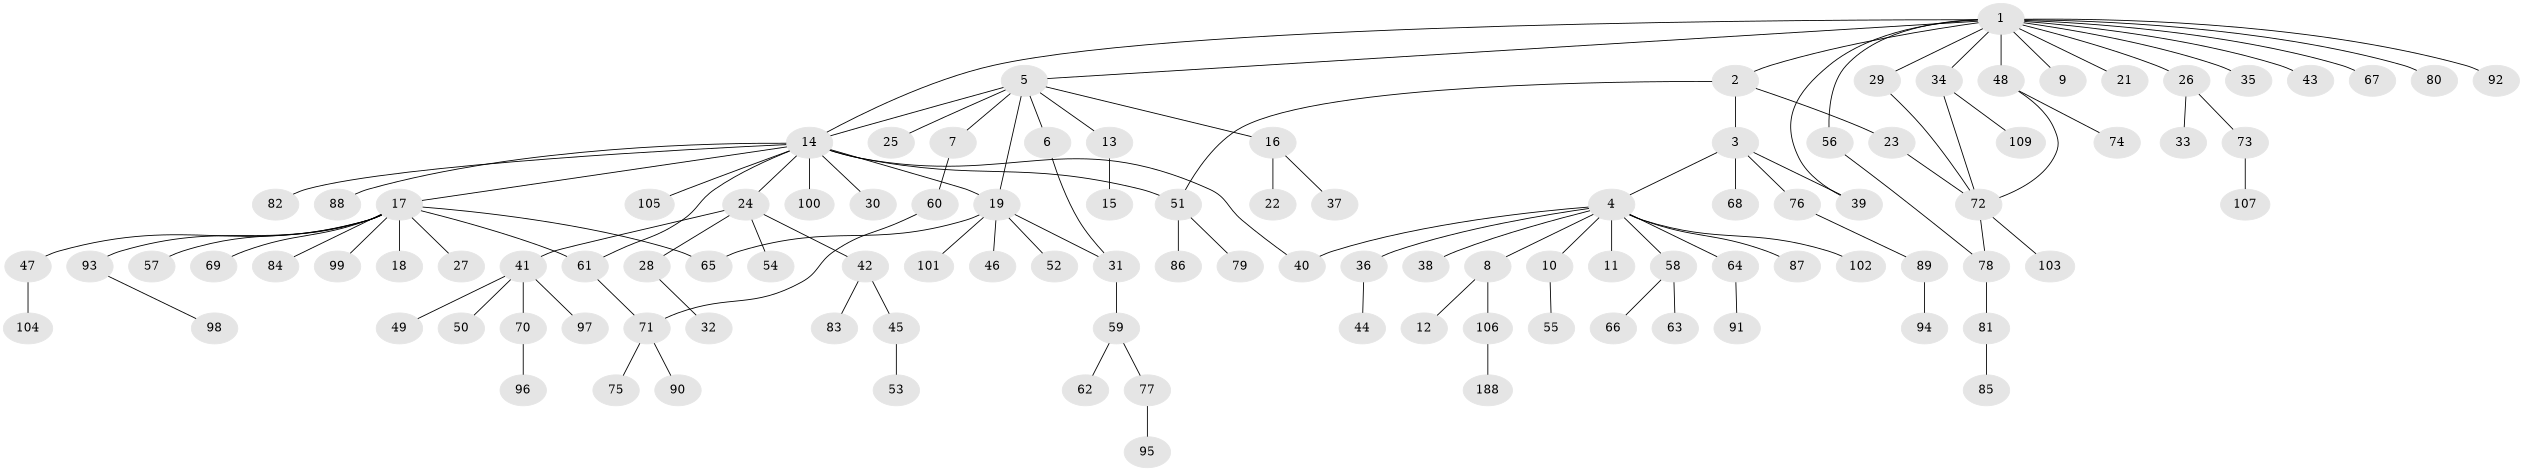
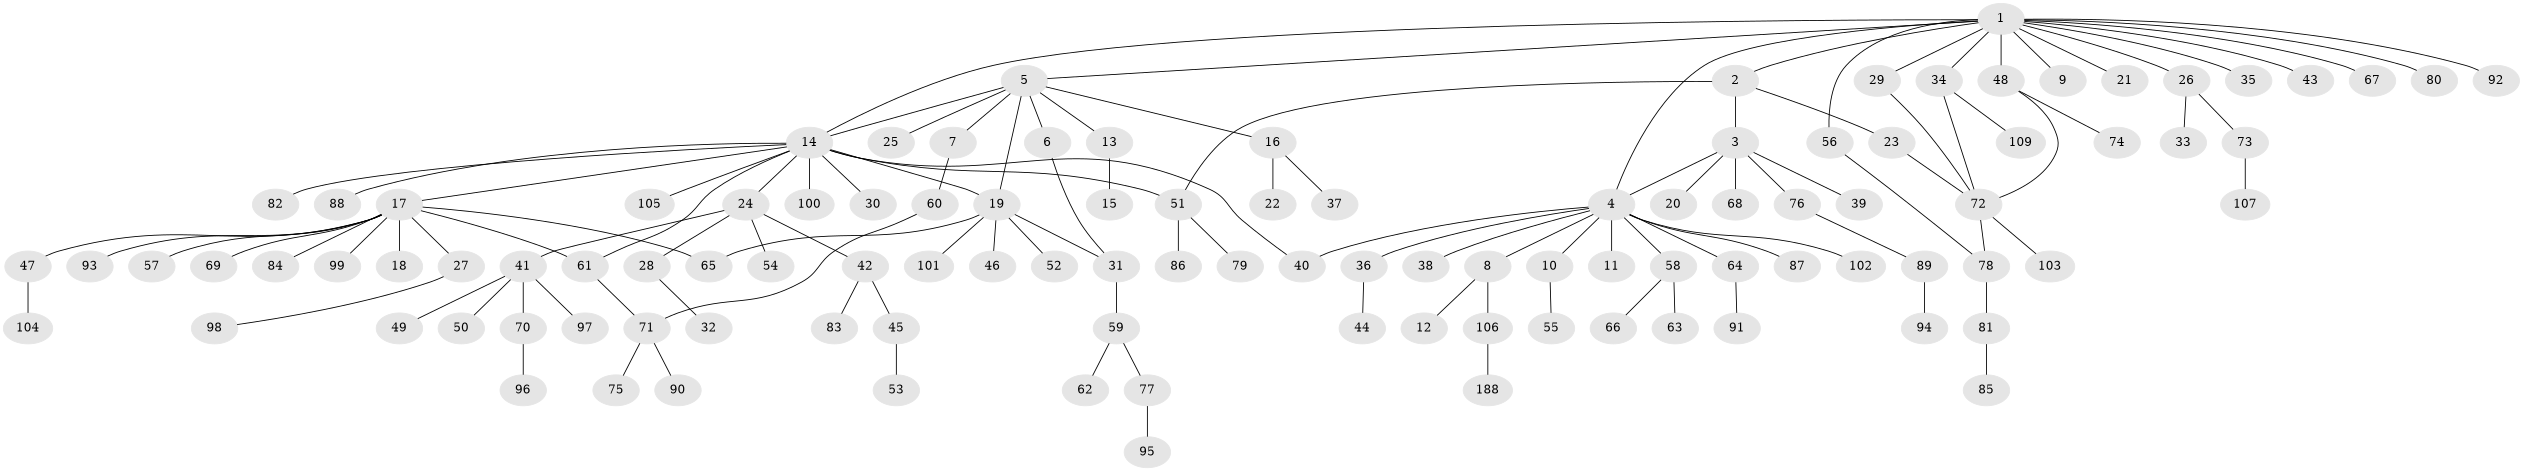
(1827, 67) -> (1763, 46)
none -> (1674, 205)
(152, 297) -> (342, 306)
